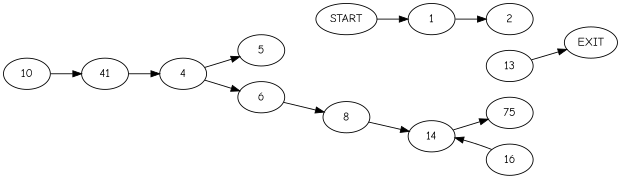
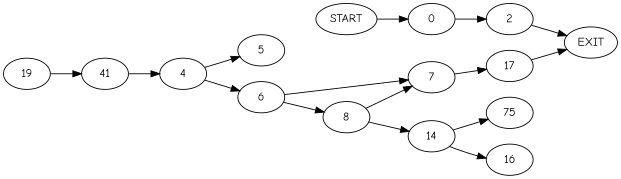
(432, 19) -> (432, 19)
none -> (545, 29)
(510, 66) -> (510, 66)
(27, 74) -> (27, 74)
none -> (432, 77)
(478, 144) -> (463, 152)
